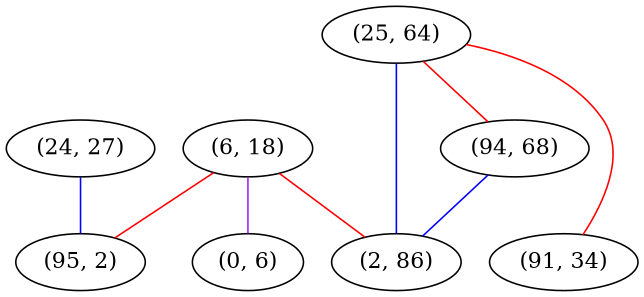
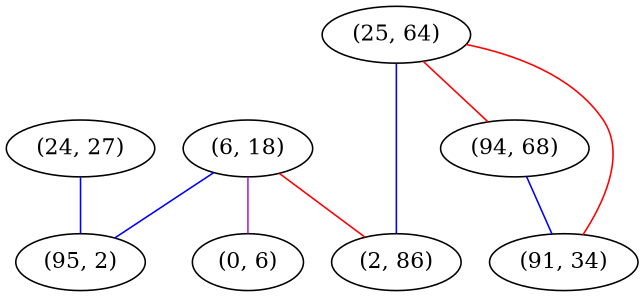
(164, 205) -> (164, 205)
(455, 206) -> (539, 205)
